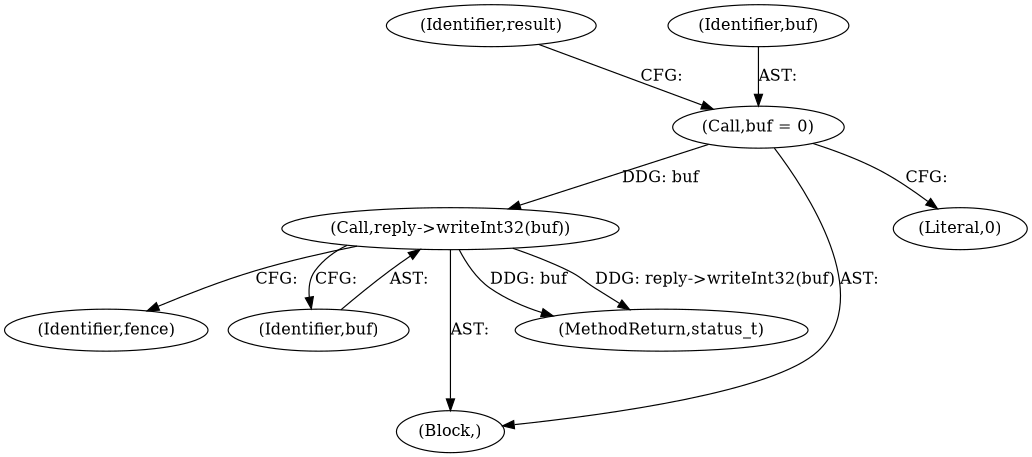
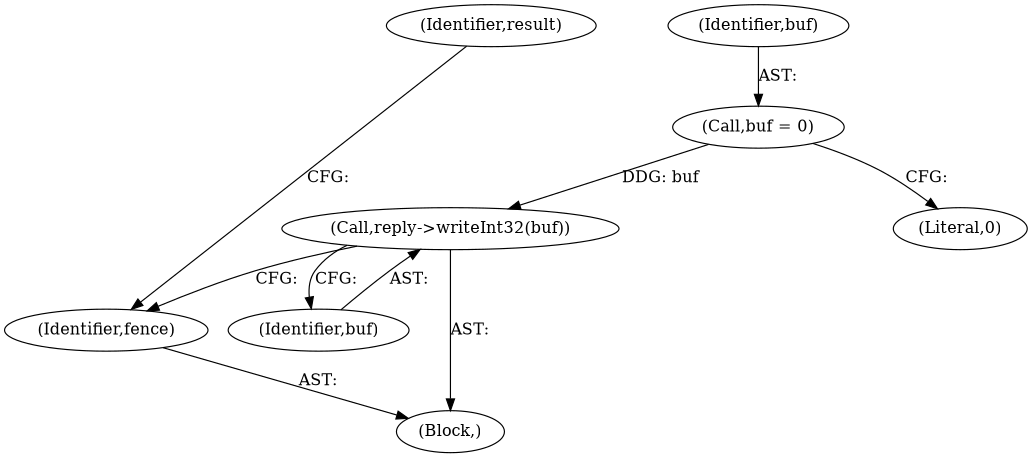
(620, 75) -> (304, 174)
(662, 330) -> none
(779, 373) -> (280, 381)
